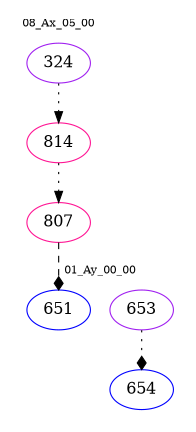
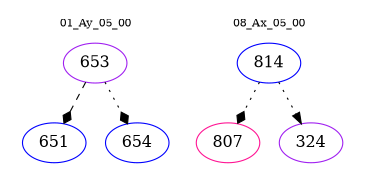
(59, 98) -> (287, 98)
(59, 143) -> (269, 63)
(59, 177) -> (252, 97)
(59, 267) -> (78, 97)
(100, 271) -> (96, 24)
